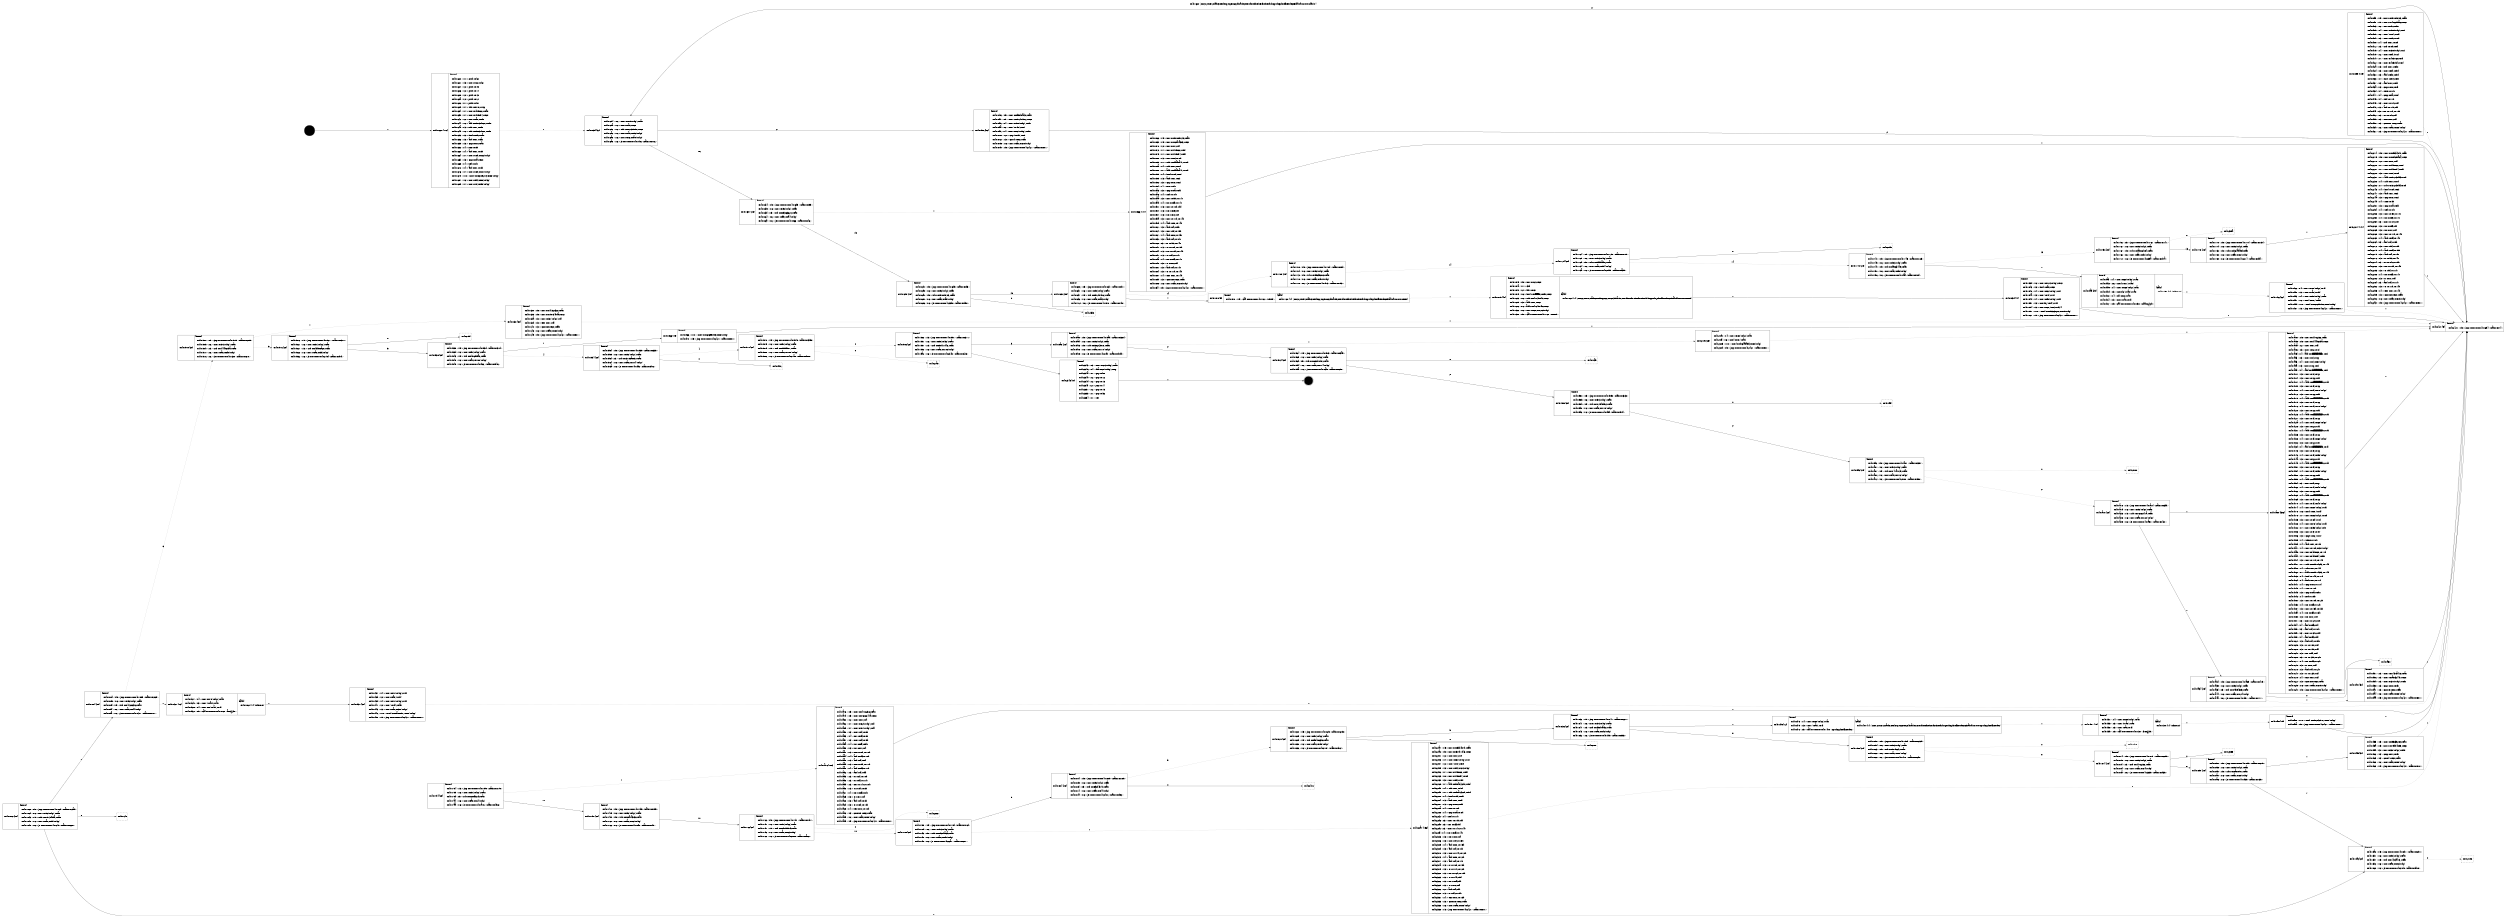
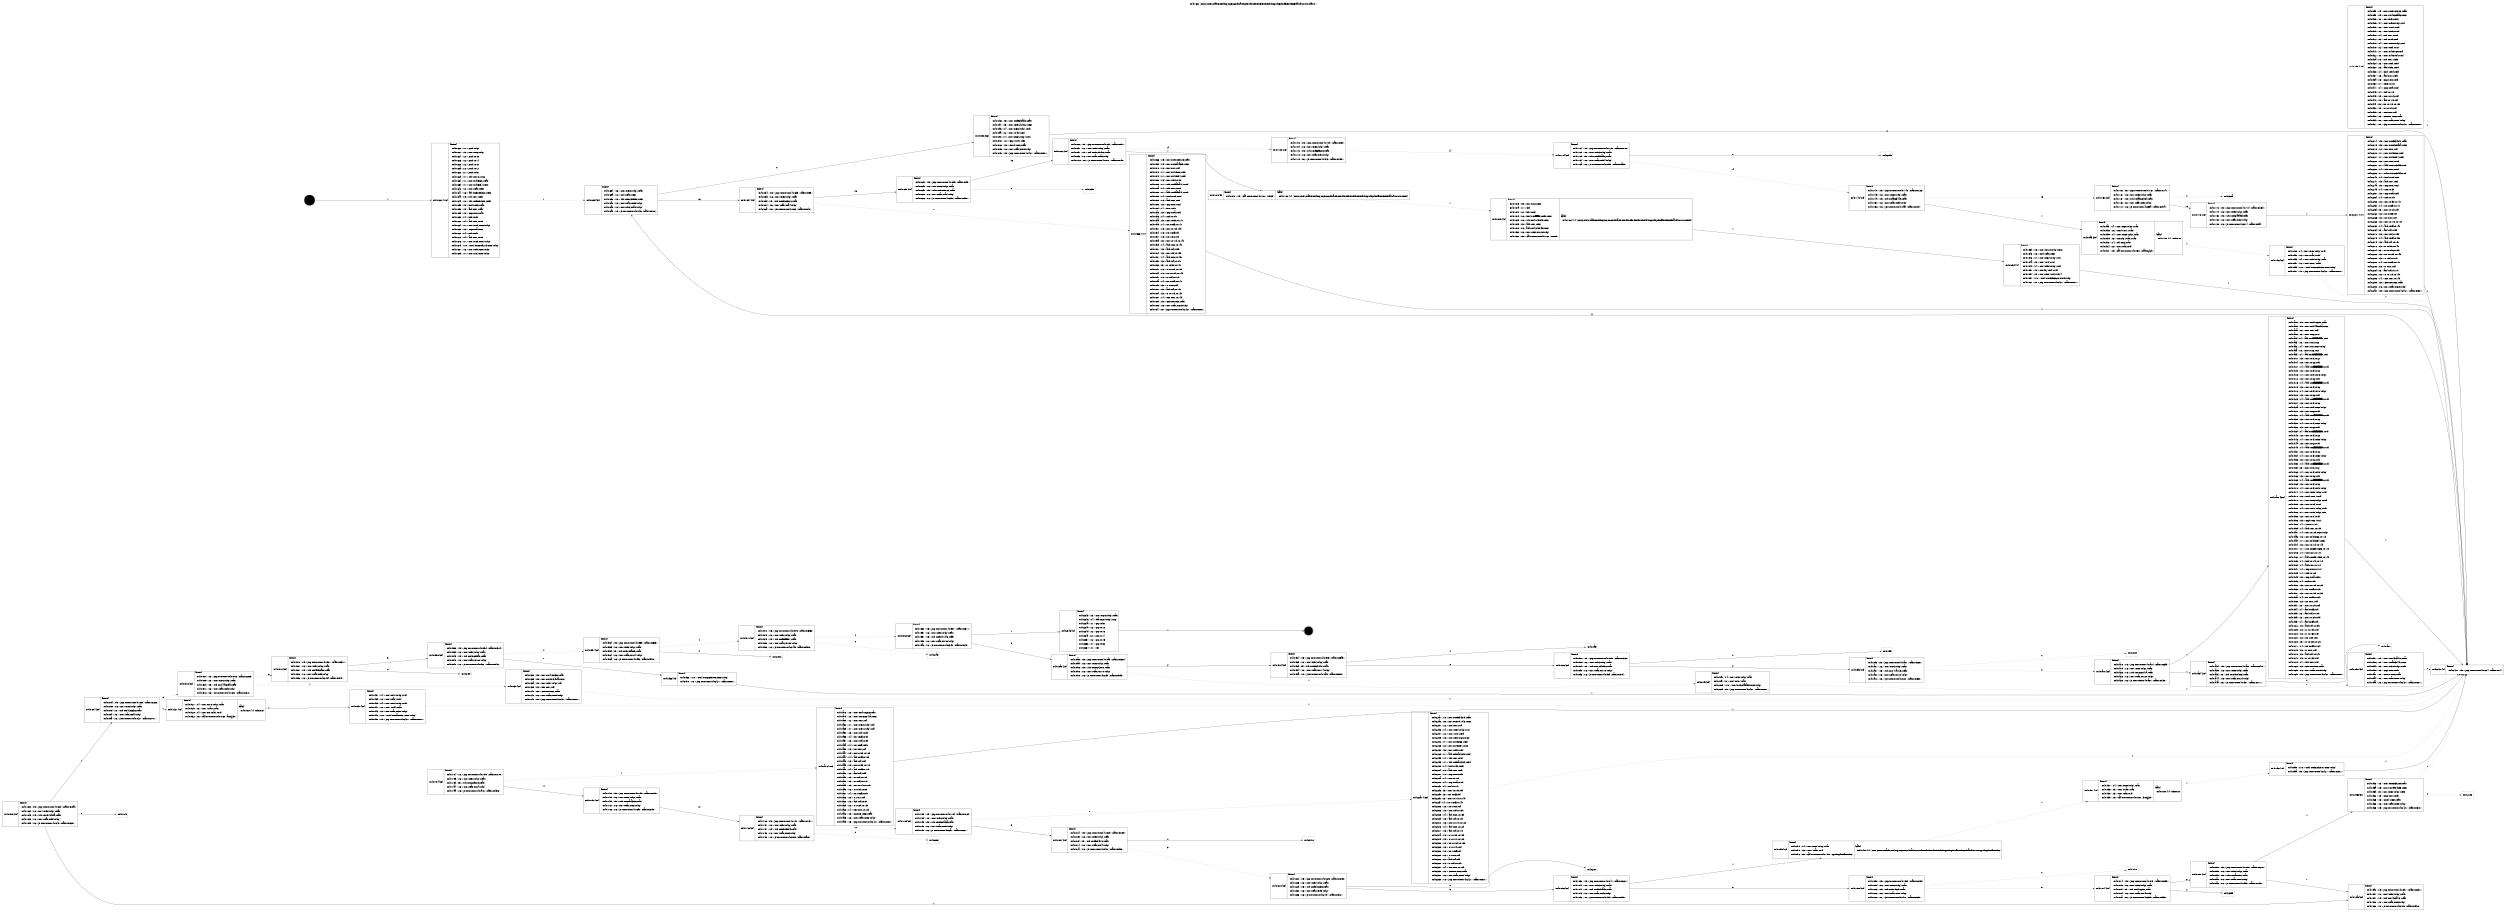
(2442, 859) -> (2442, 795)
